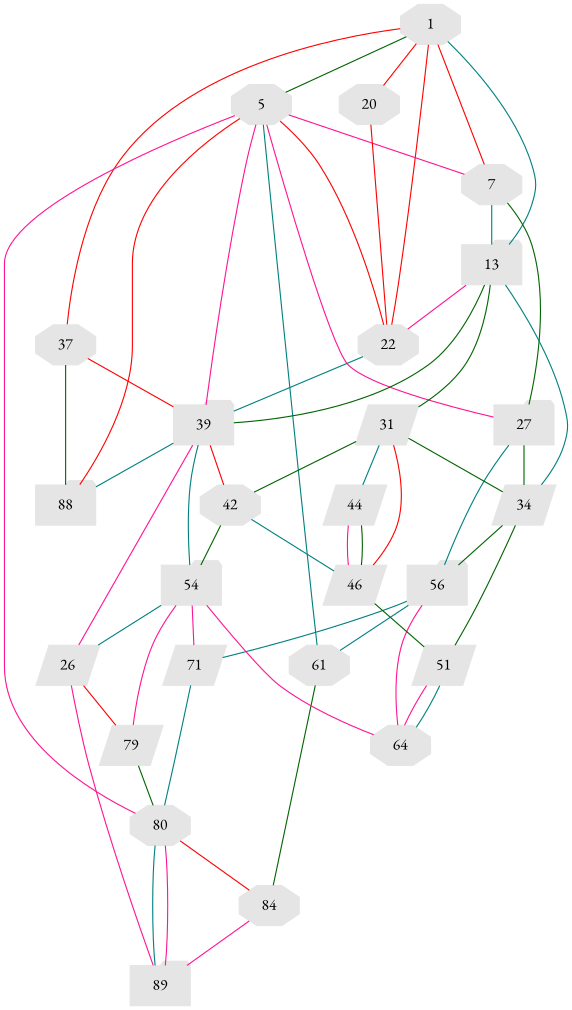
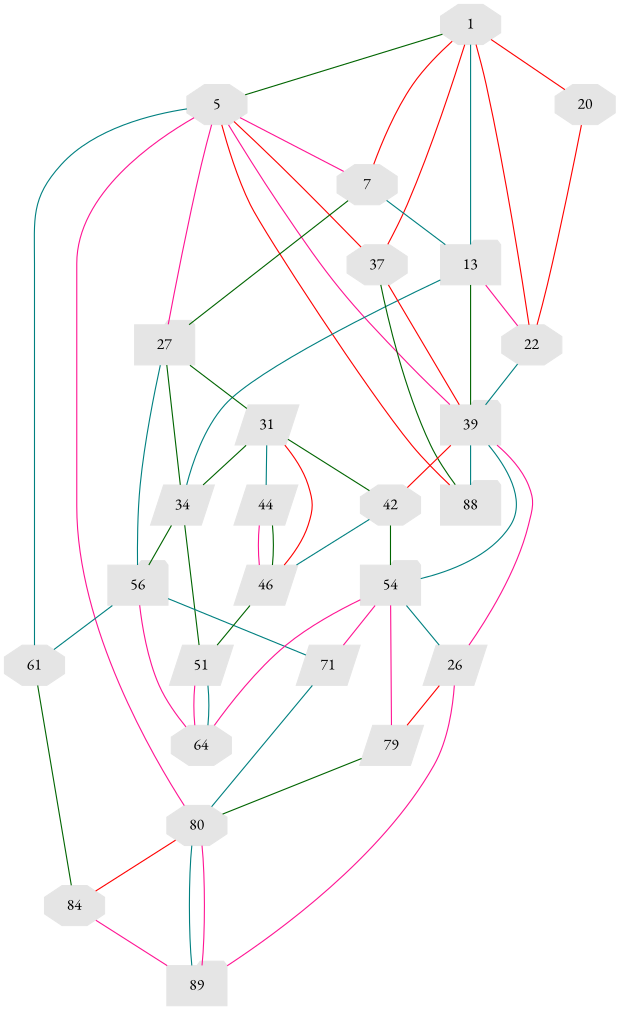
(346, 215) -> (298, 183)
(471, 356) -> (218, 387)
